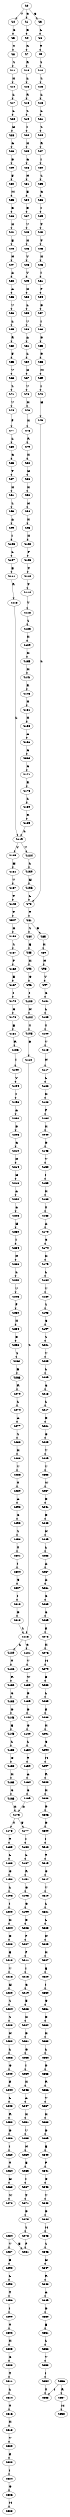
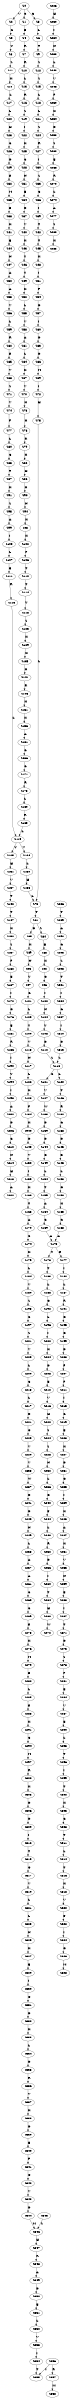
(13, 921) -> (10, 921)
(16, 1207) -> none
(17, 1466) -> none
(45, 2227) -> (32, 2223)
(16, 2243) -> (63, 1689)
